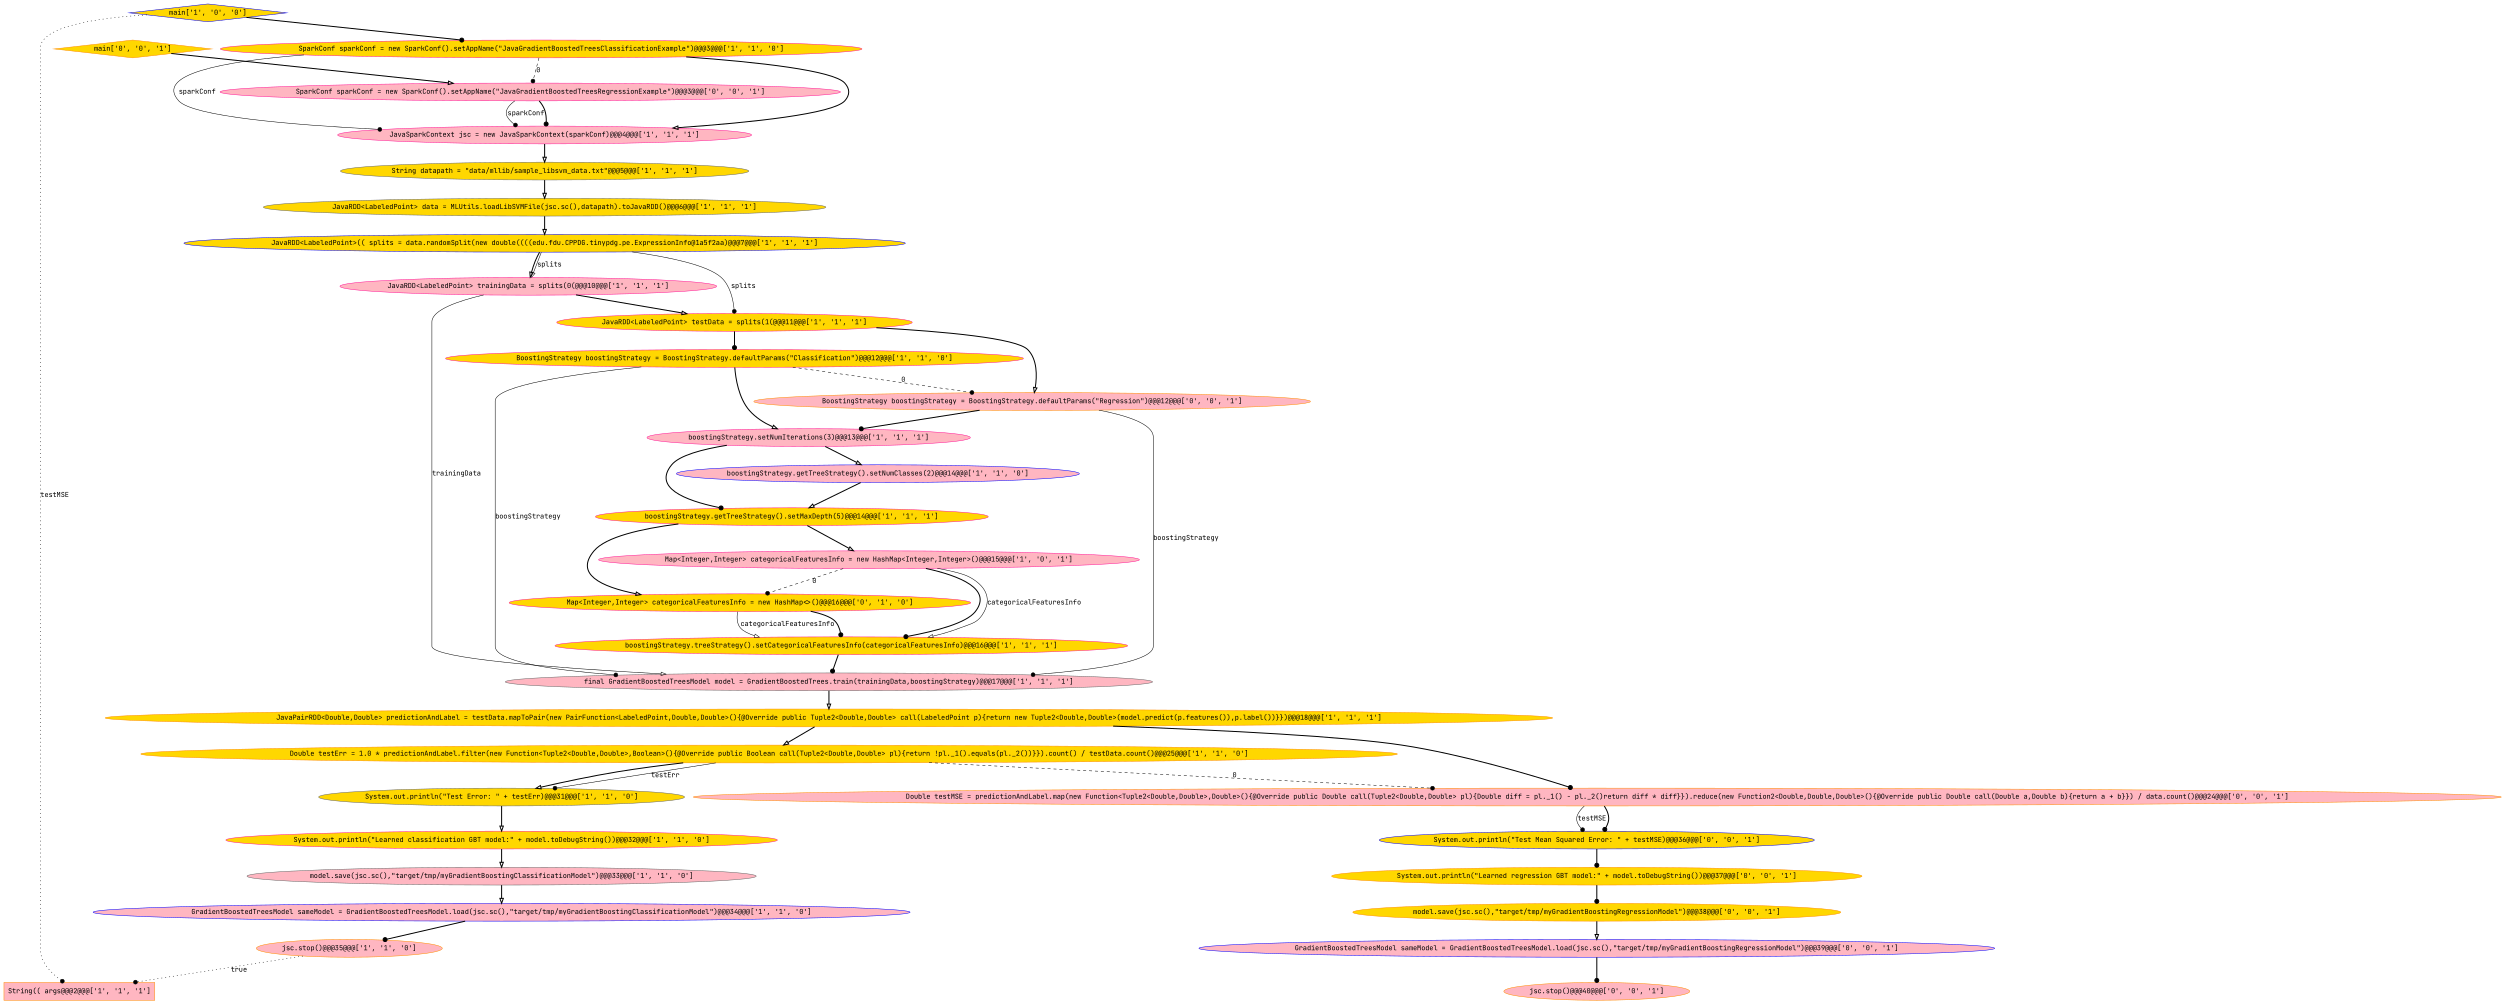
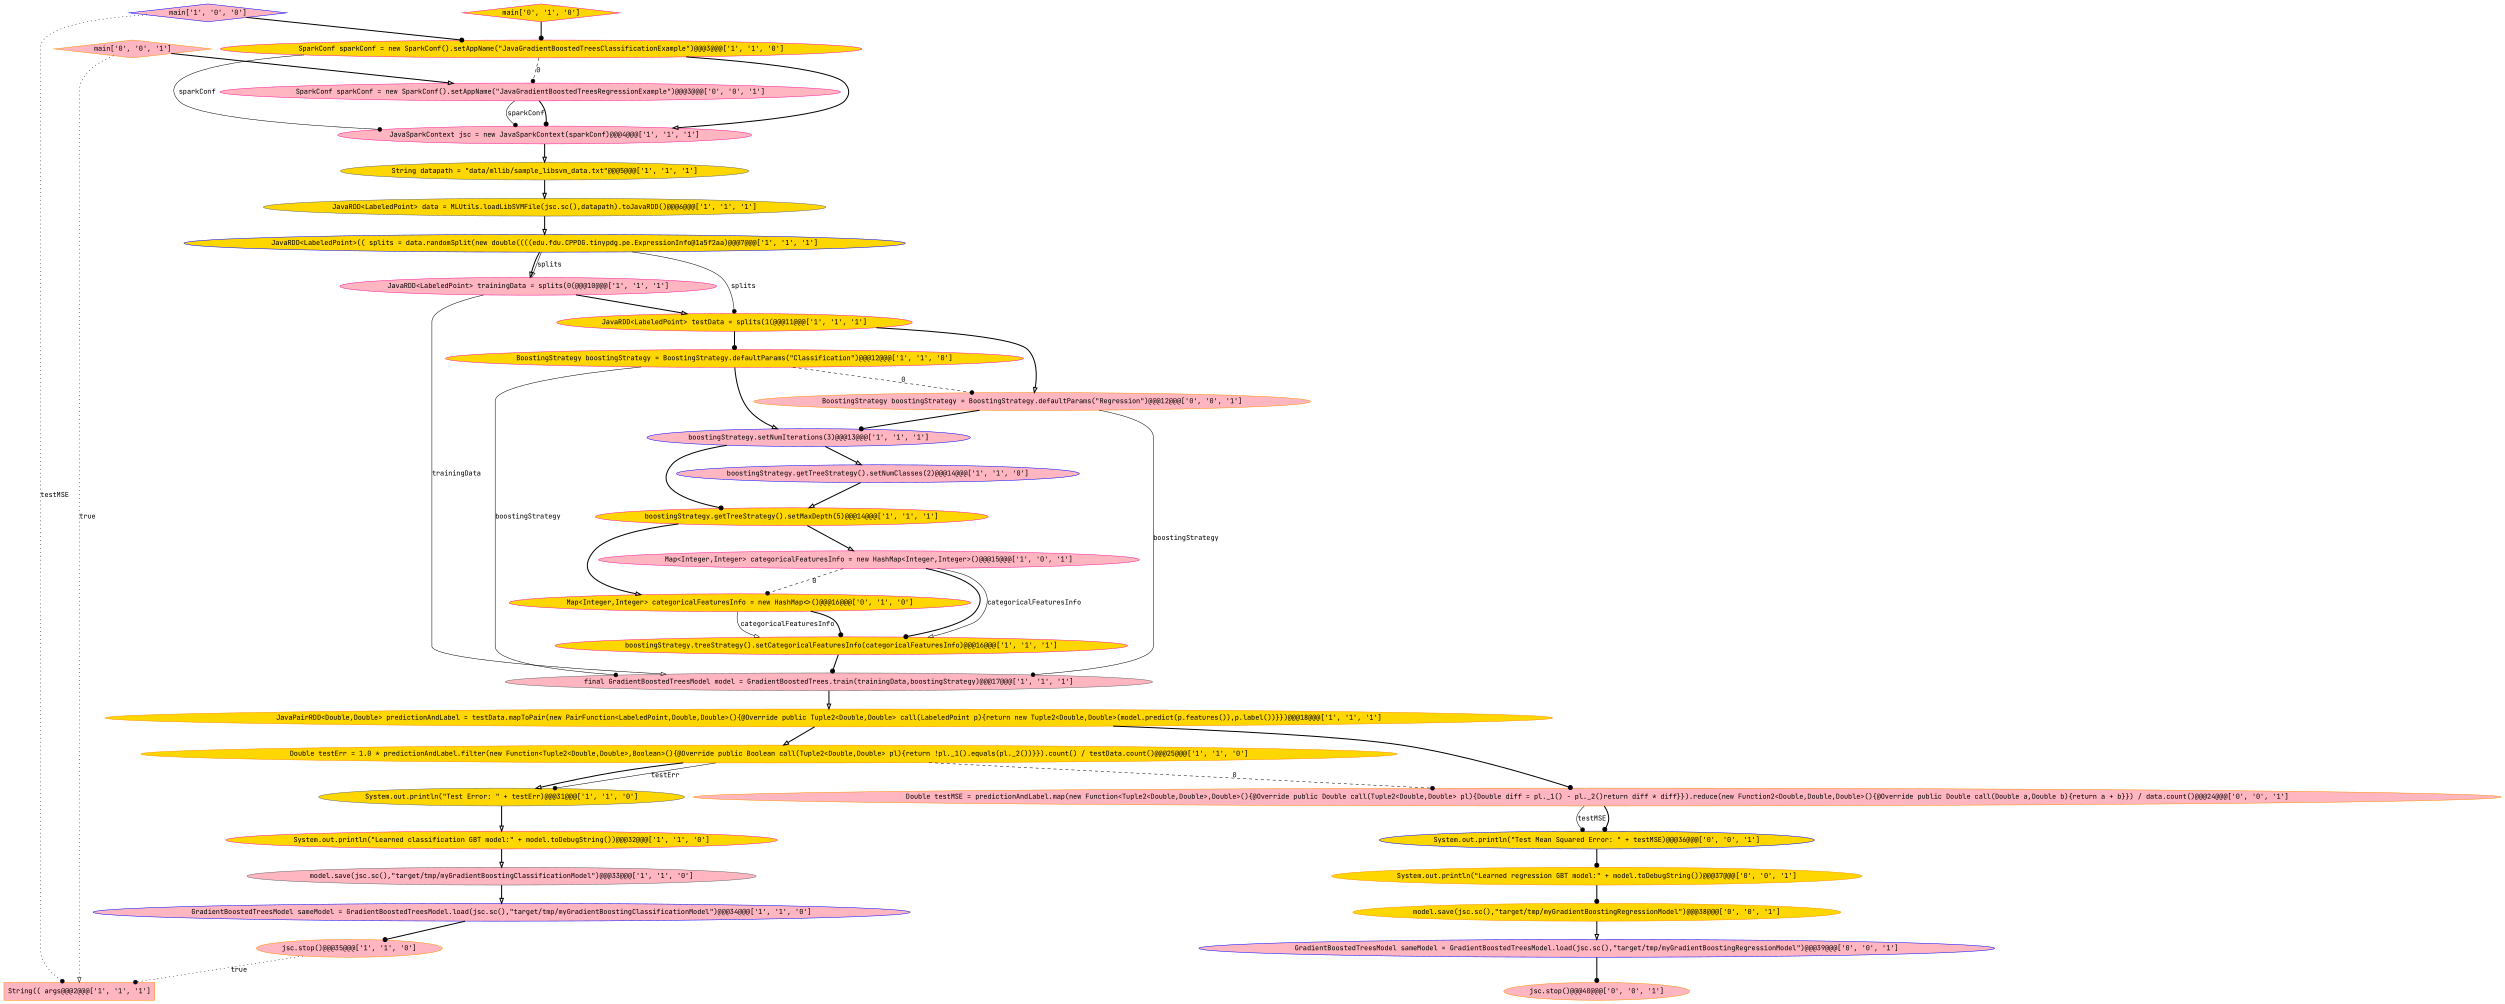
(208, 13) -> (208, 13)
none -> (541, 13)
(133, 49) -> (133, 49)
(809, 438) -> (809, 438)
none -> (79, 508)
